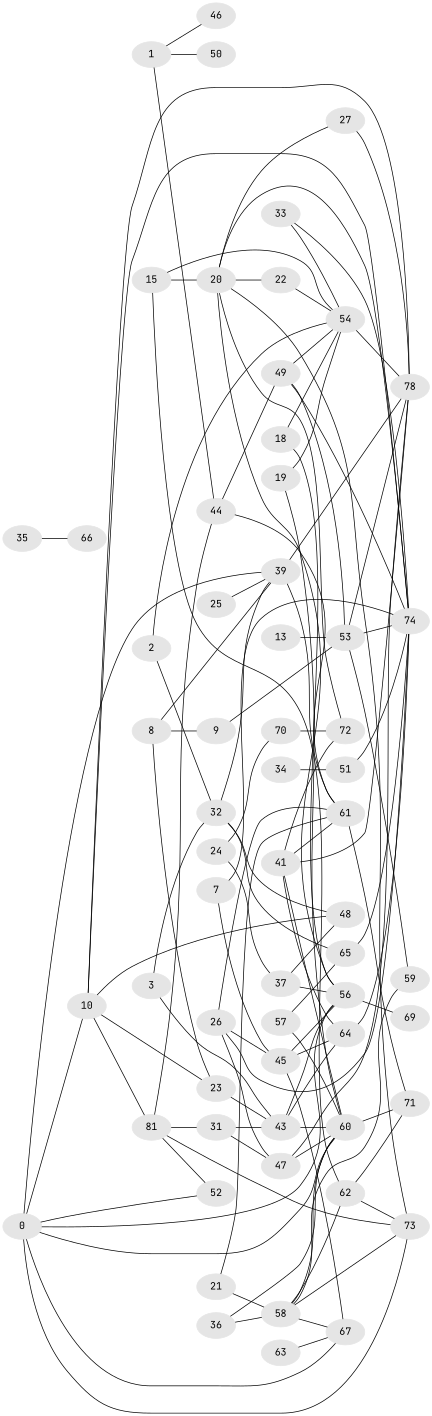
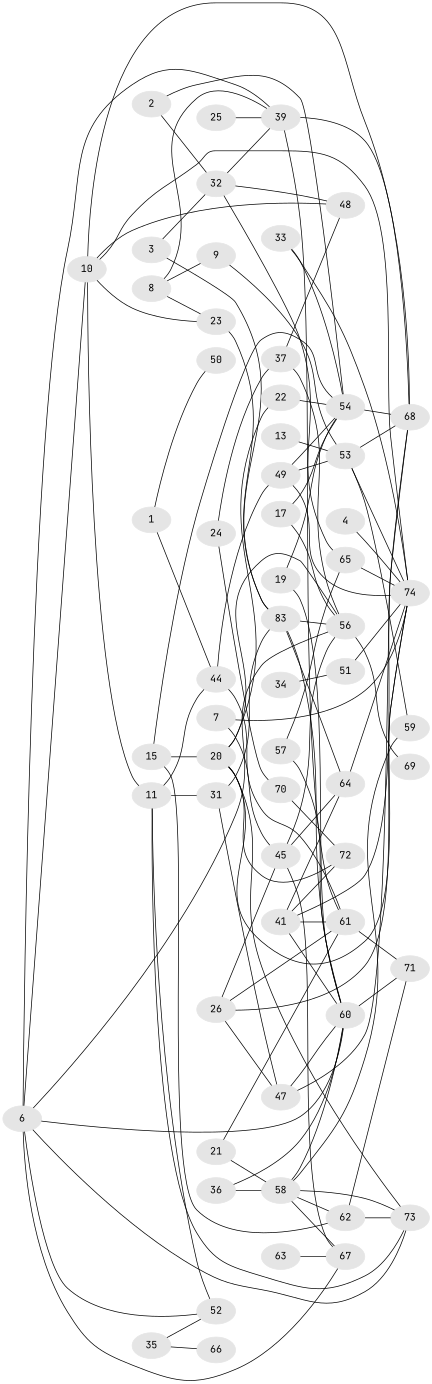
(216, 16) -> none
(345, 121) -> none
(410, 387) -> (410, 417)
(281, 439) -> (281, 514)
none -> (345, 521)
(152, 1127) -> (152, 796)
(281, 1127) -> (281, 619)
(22, 1226) -> (22, 1119)
none -> (184, 1328)
